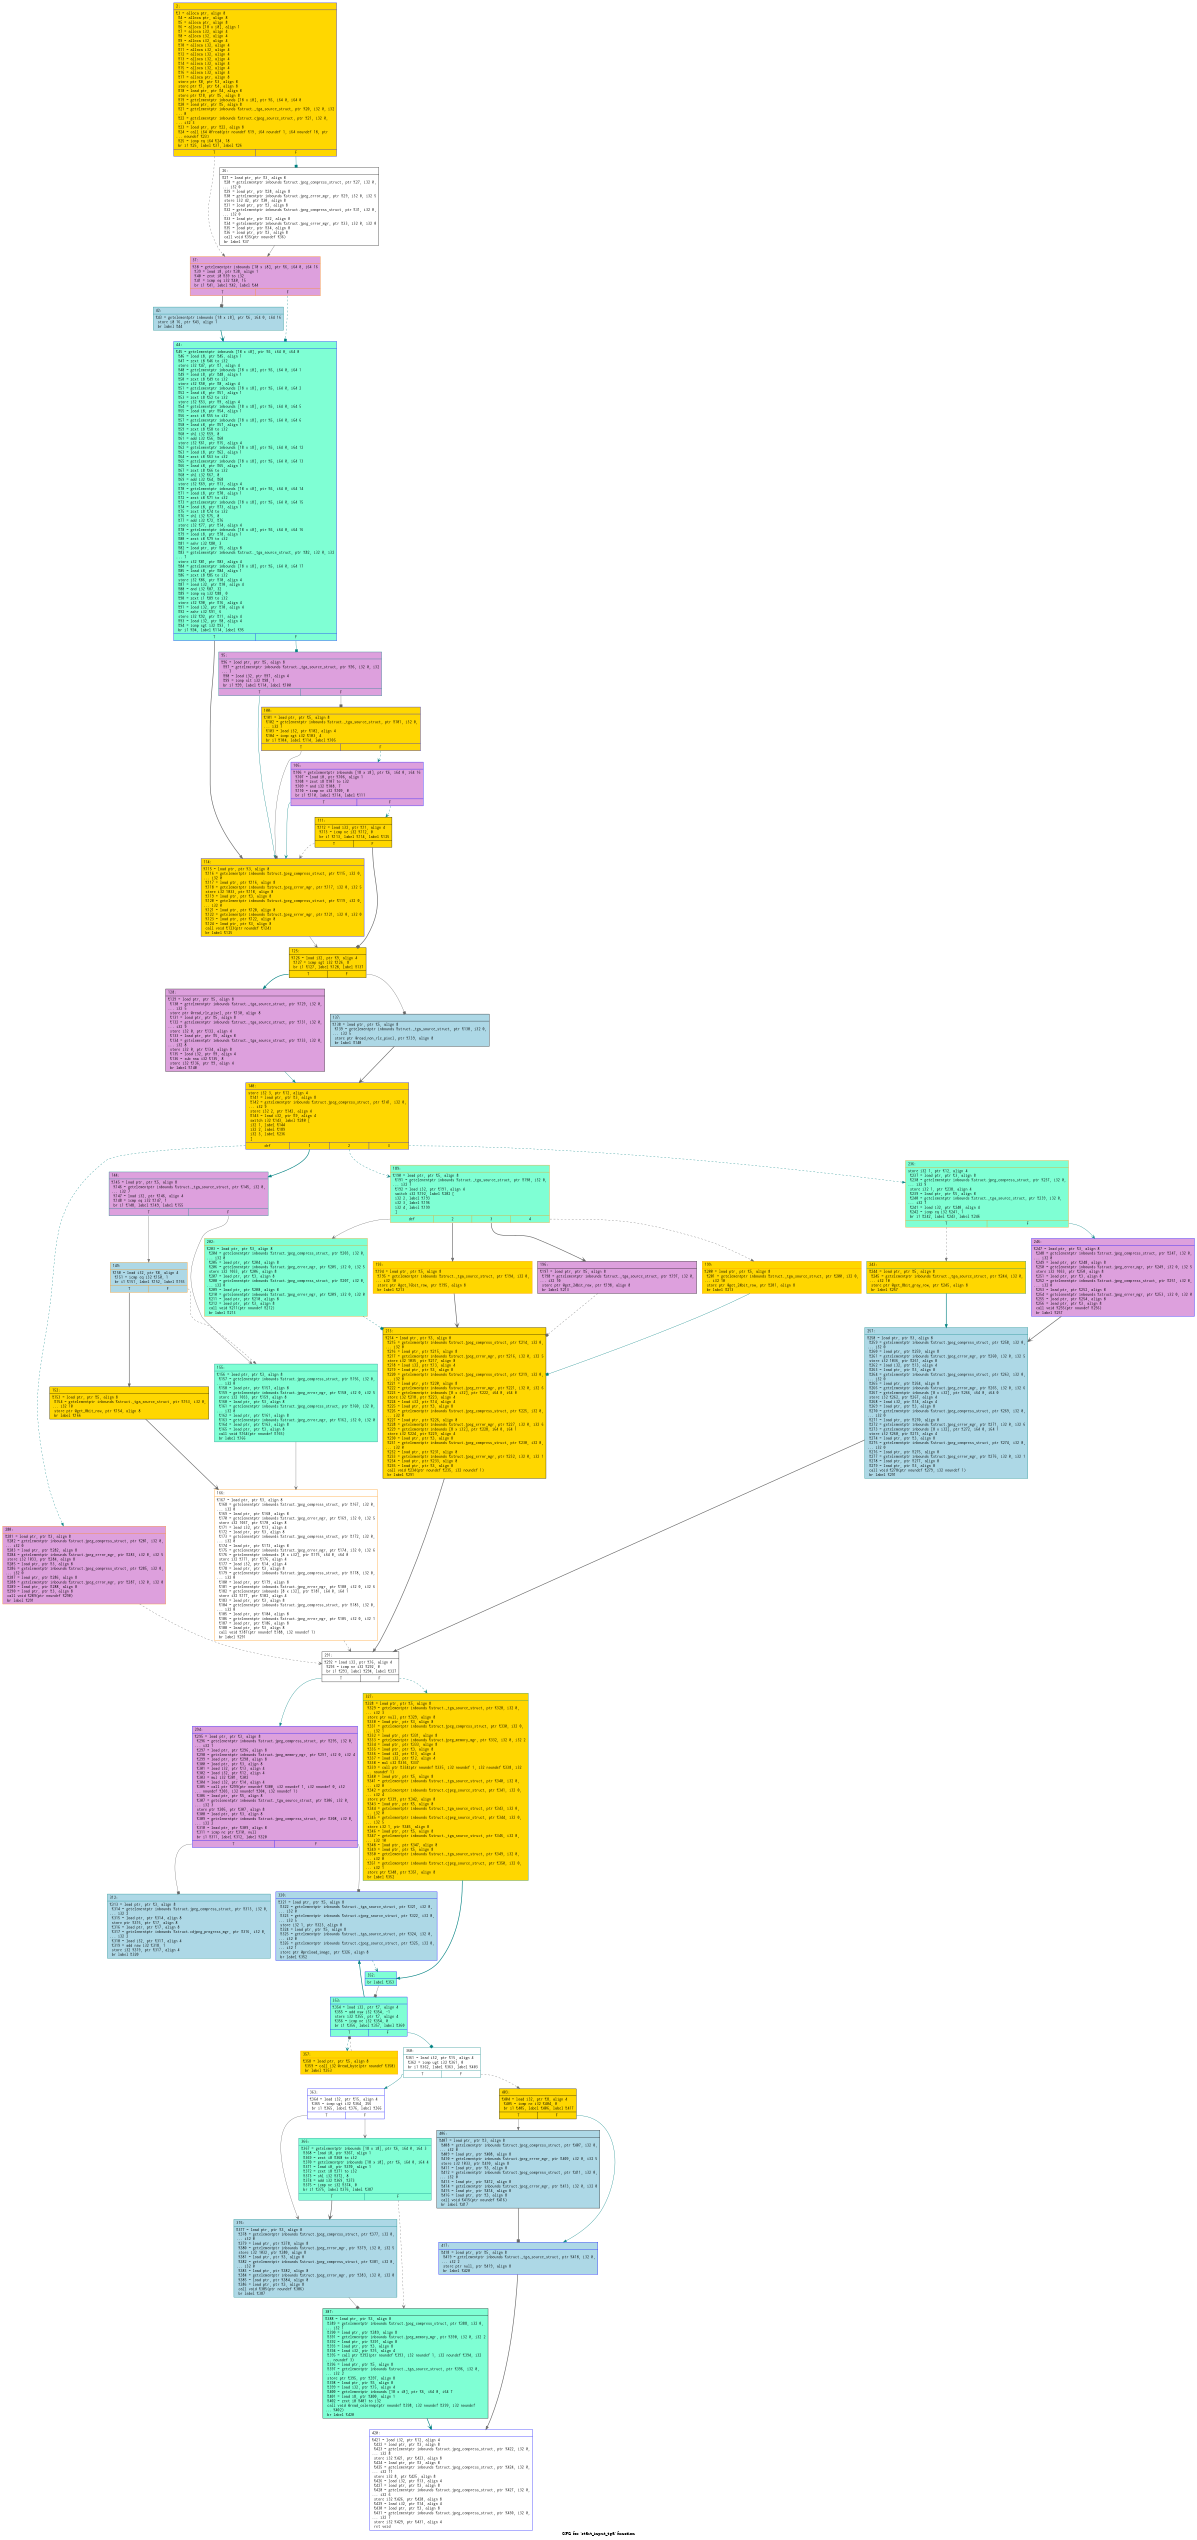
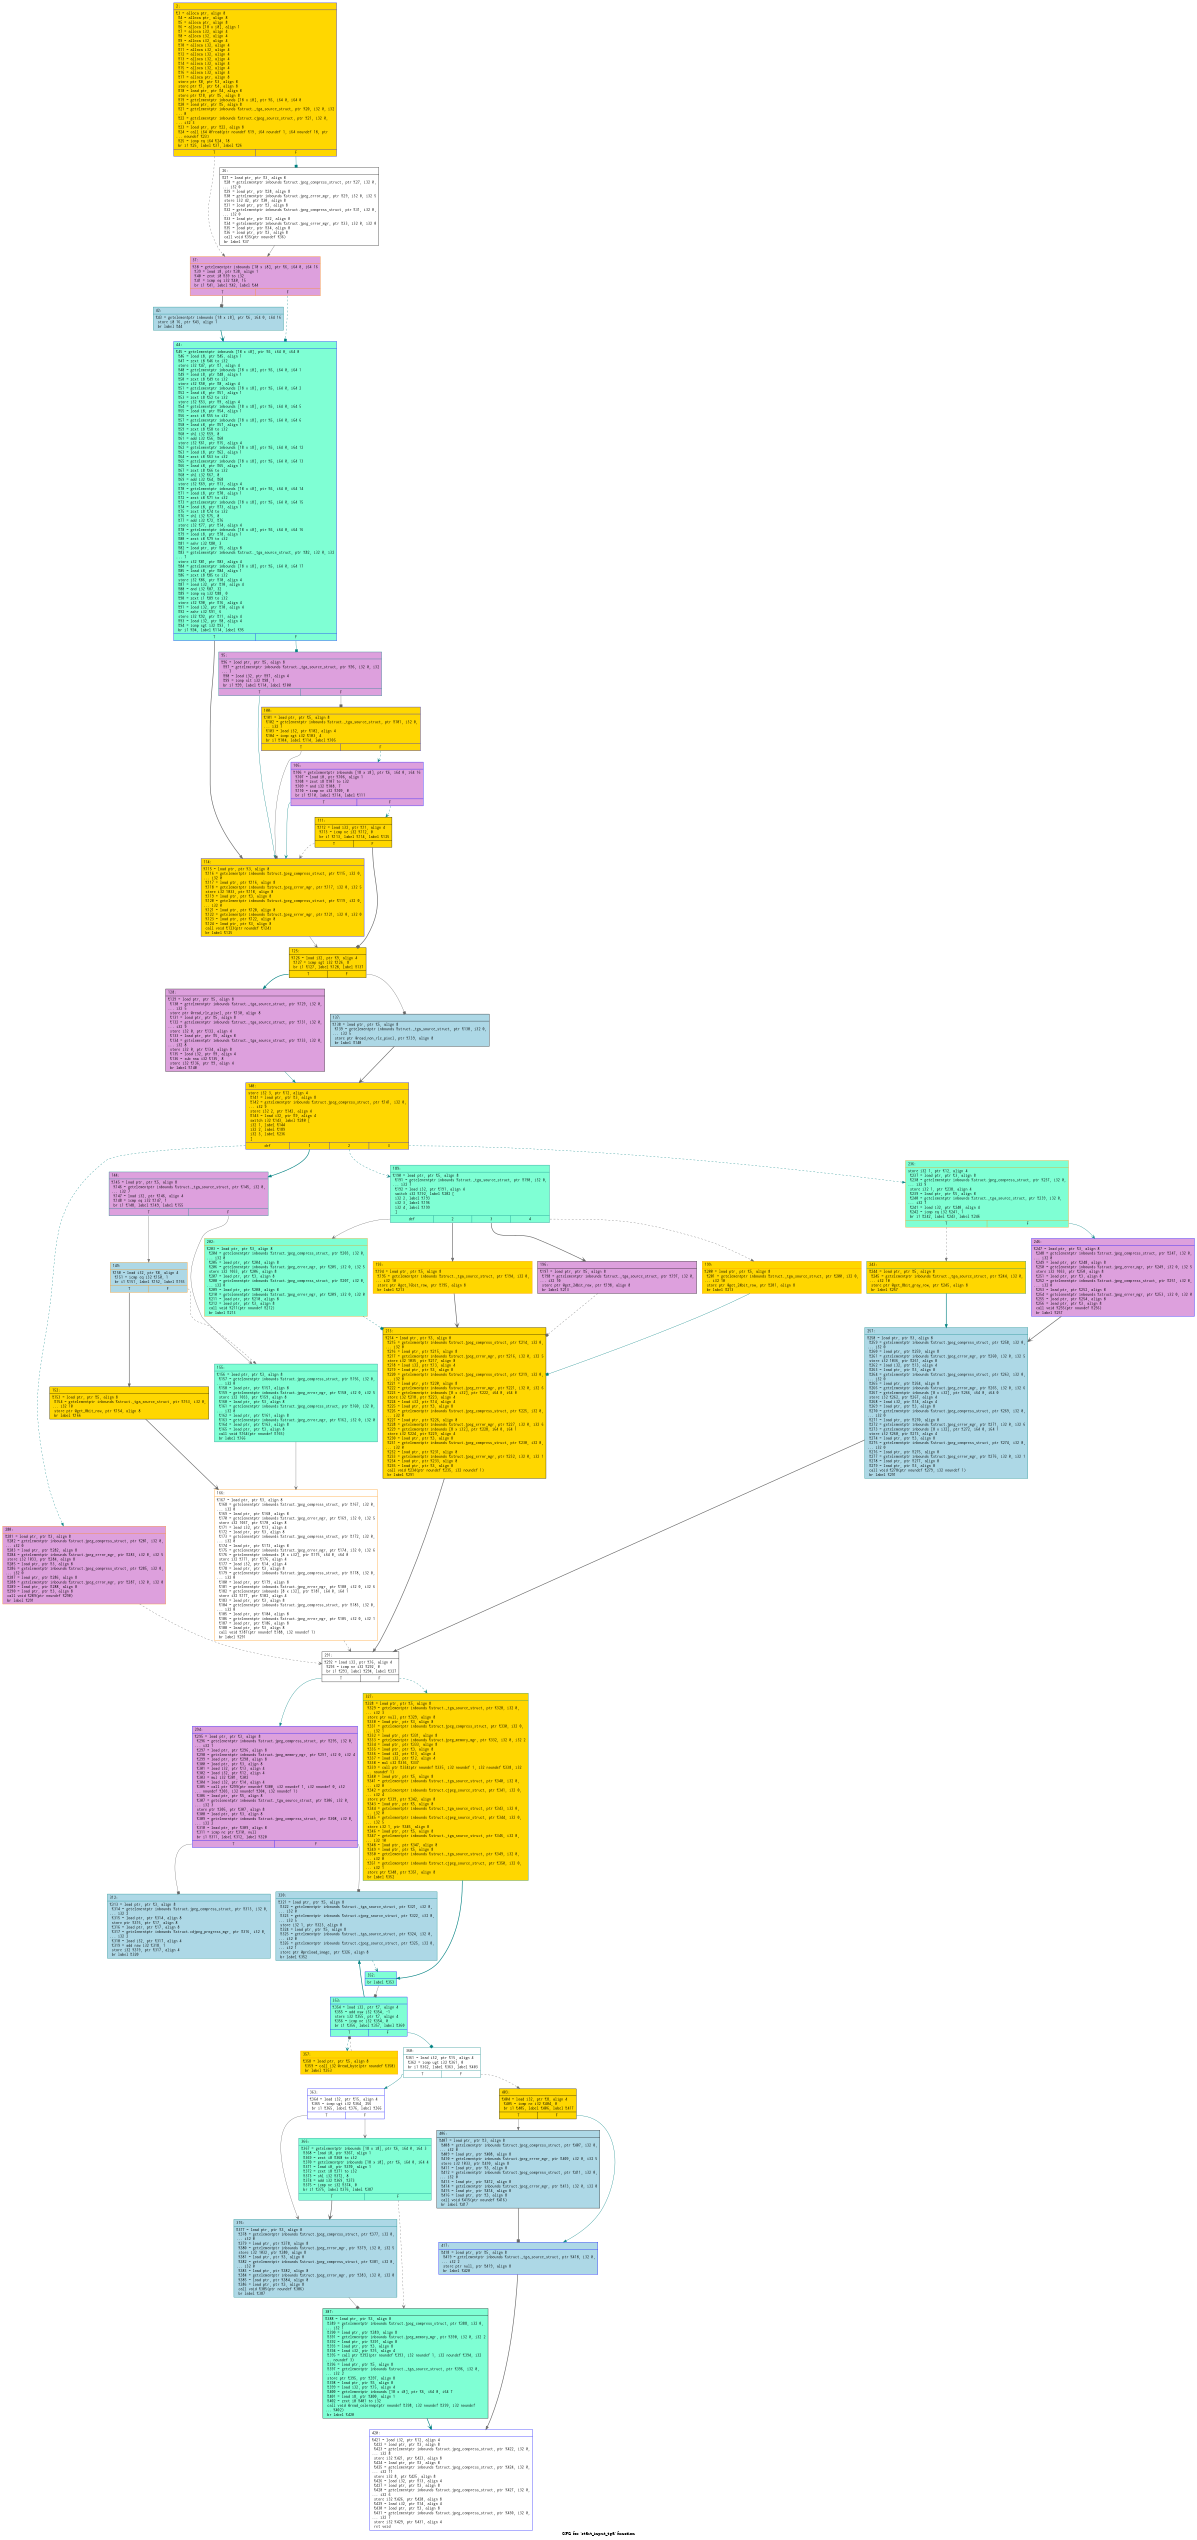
(470, 1194) -> (470, 1194)
(356, 1926) -> (356, 1926)
